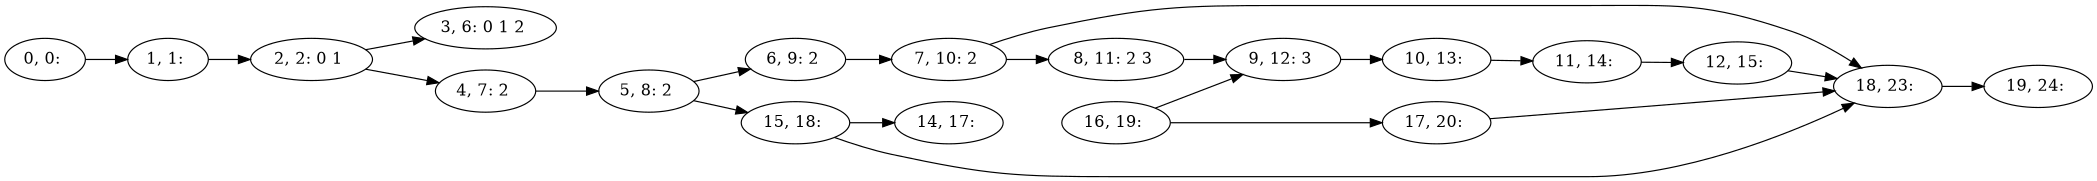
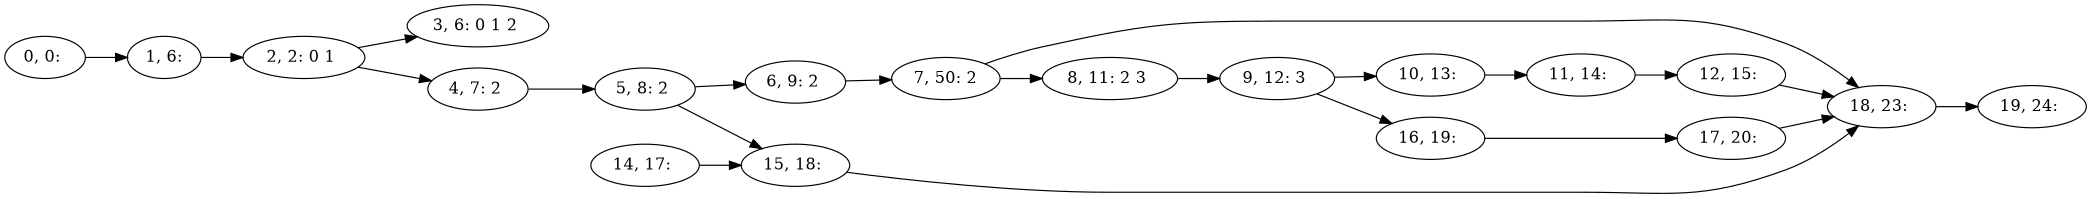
(168, 59) -> (164, 57)
(949, 59) -> (946, 79)
(1194, 93) -> (1349, 106)
(866, 123) -> (714, 165)
